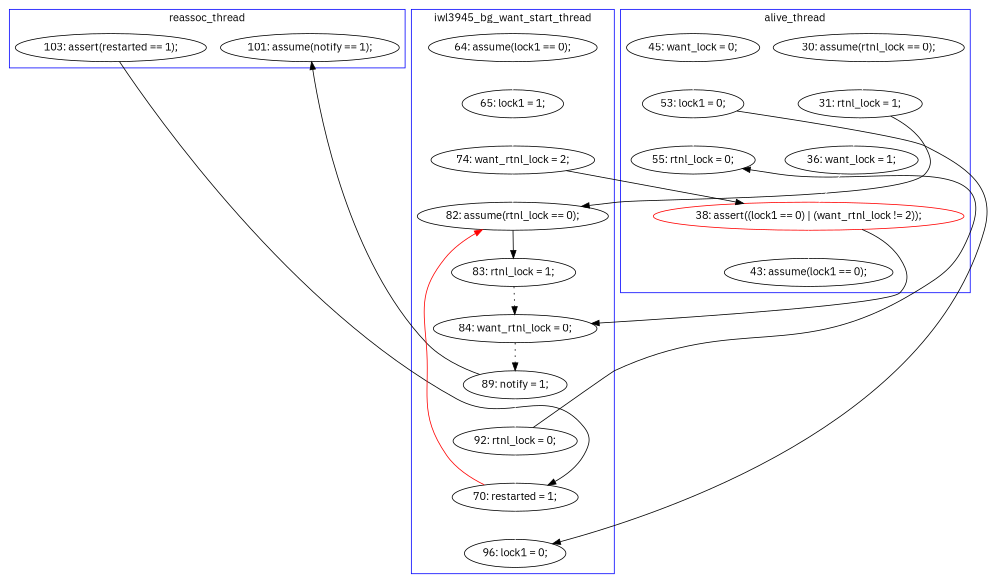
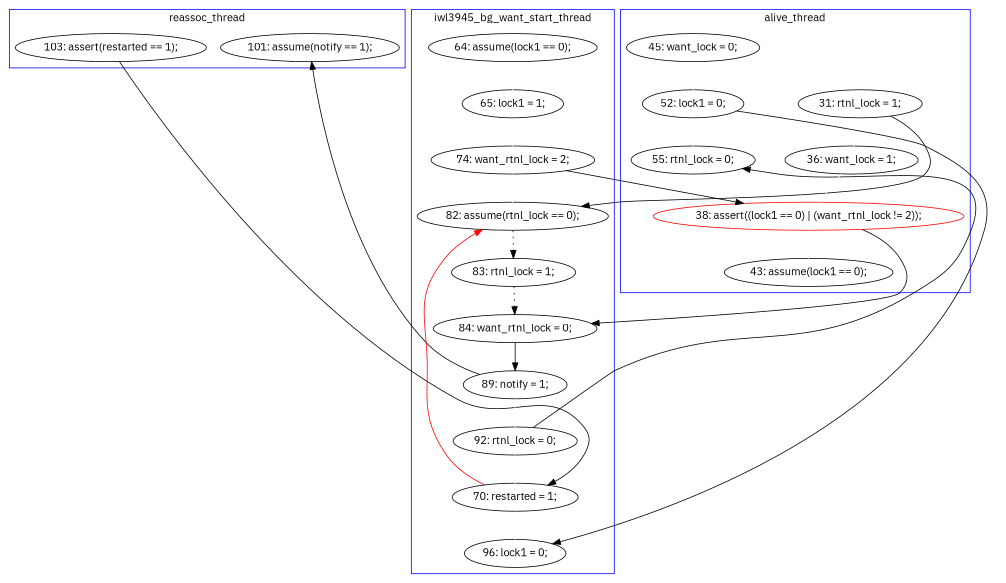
(869, 48) -> none
(693, 104) -> (693, 104)
(513, 240) -> (513, 240)
(515, 353) -> (515, 353)
